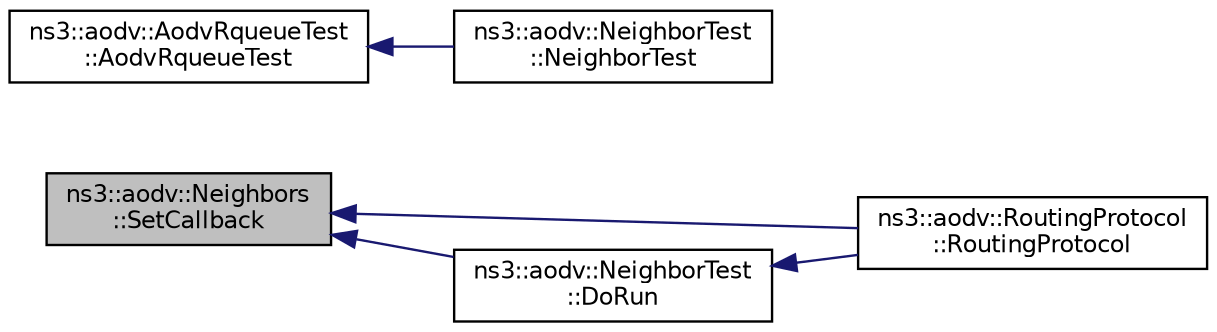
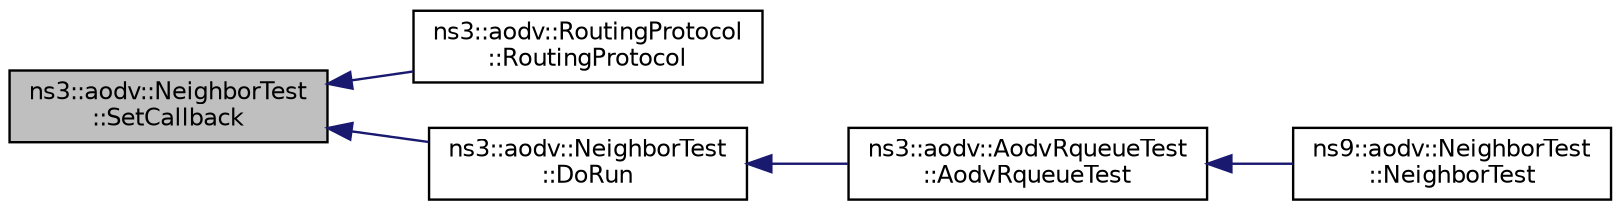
(613, 47) -> (1452, 164)
(189, 209) -> (169, 106)
(827, 259) -> (810, 164)
